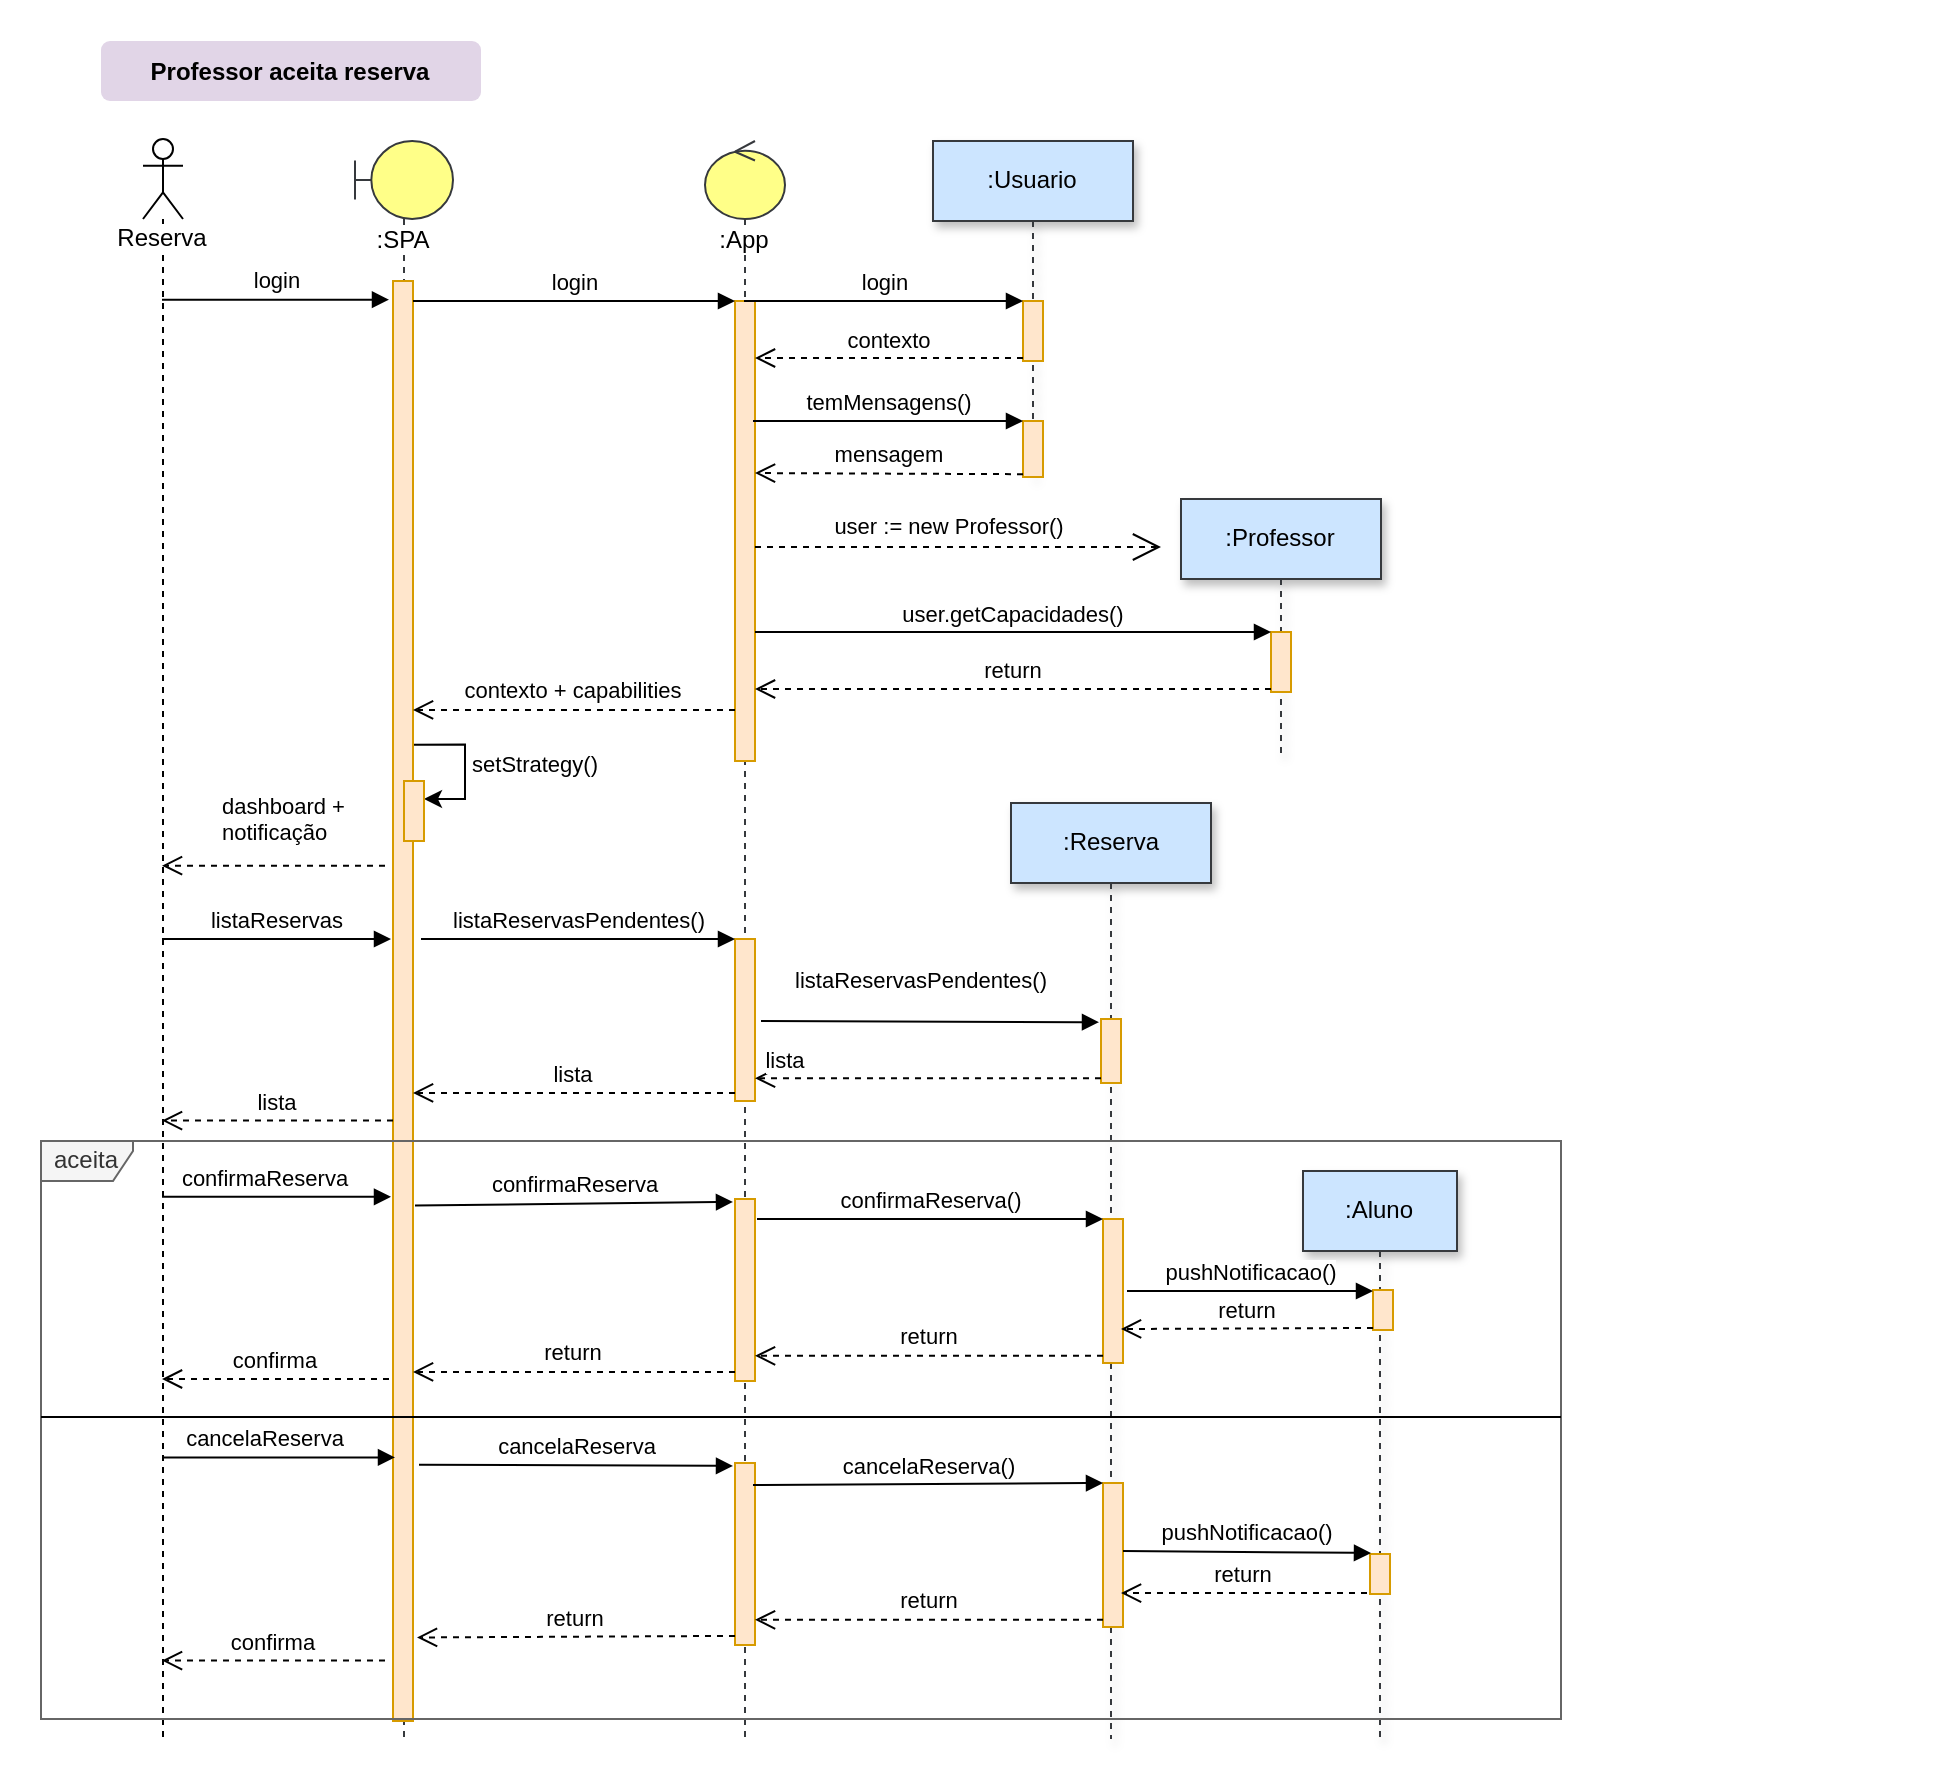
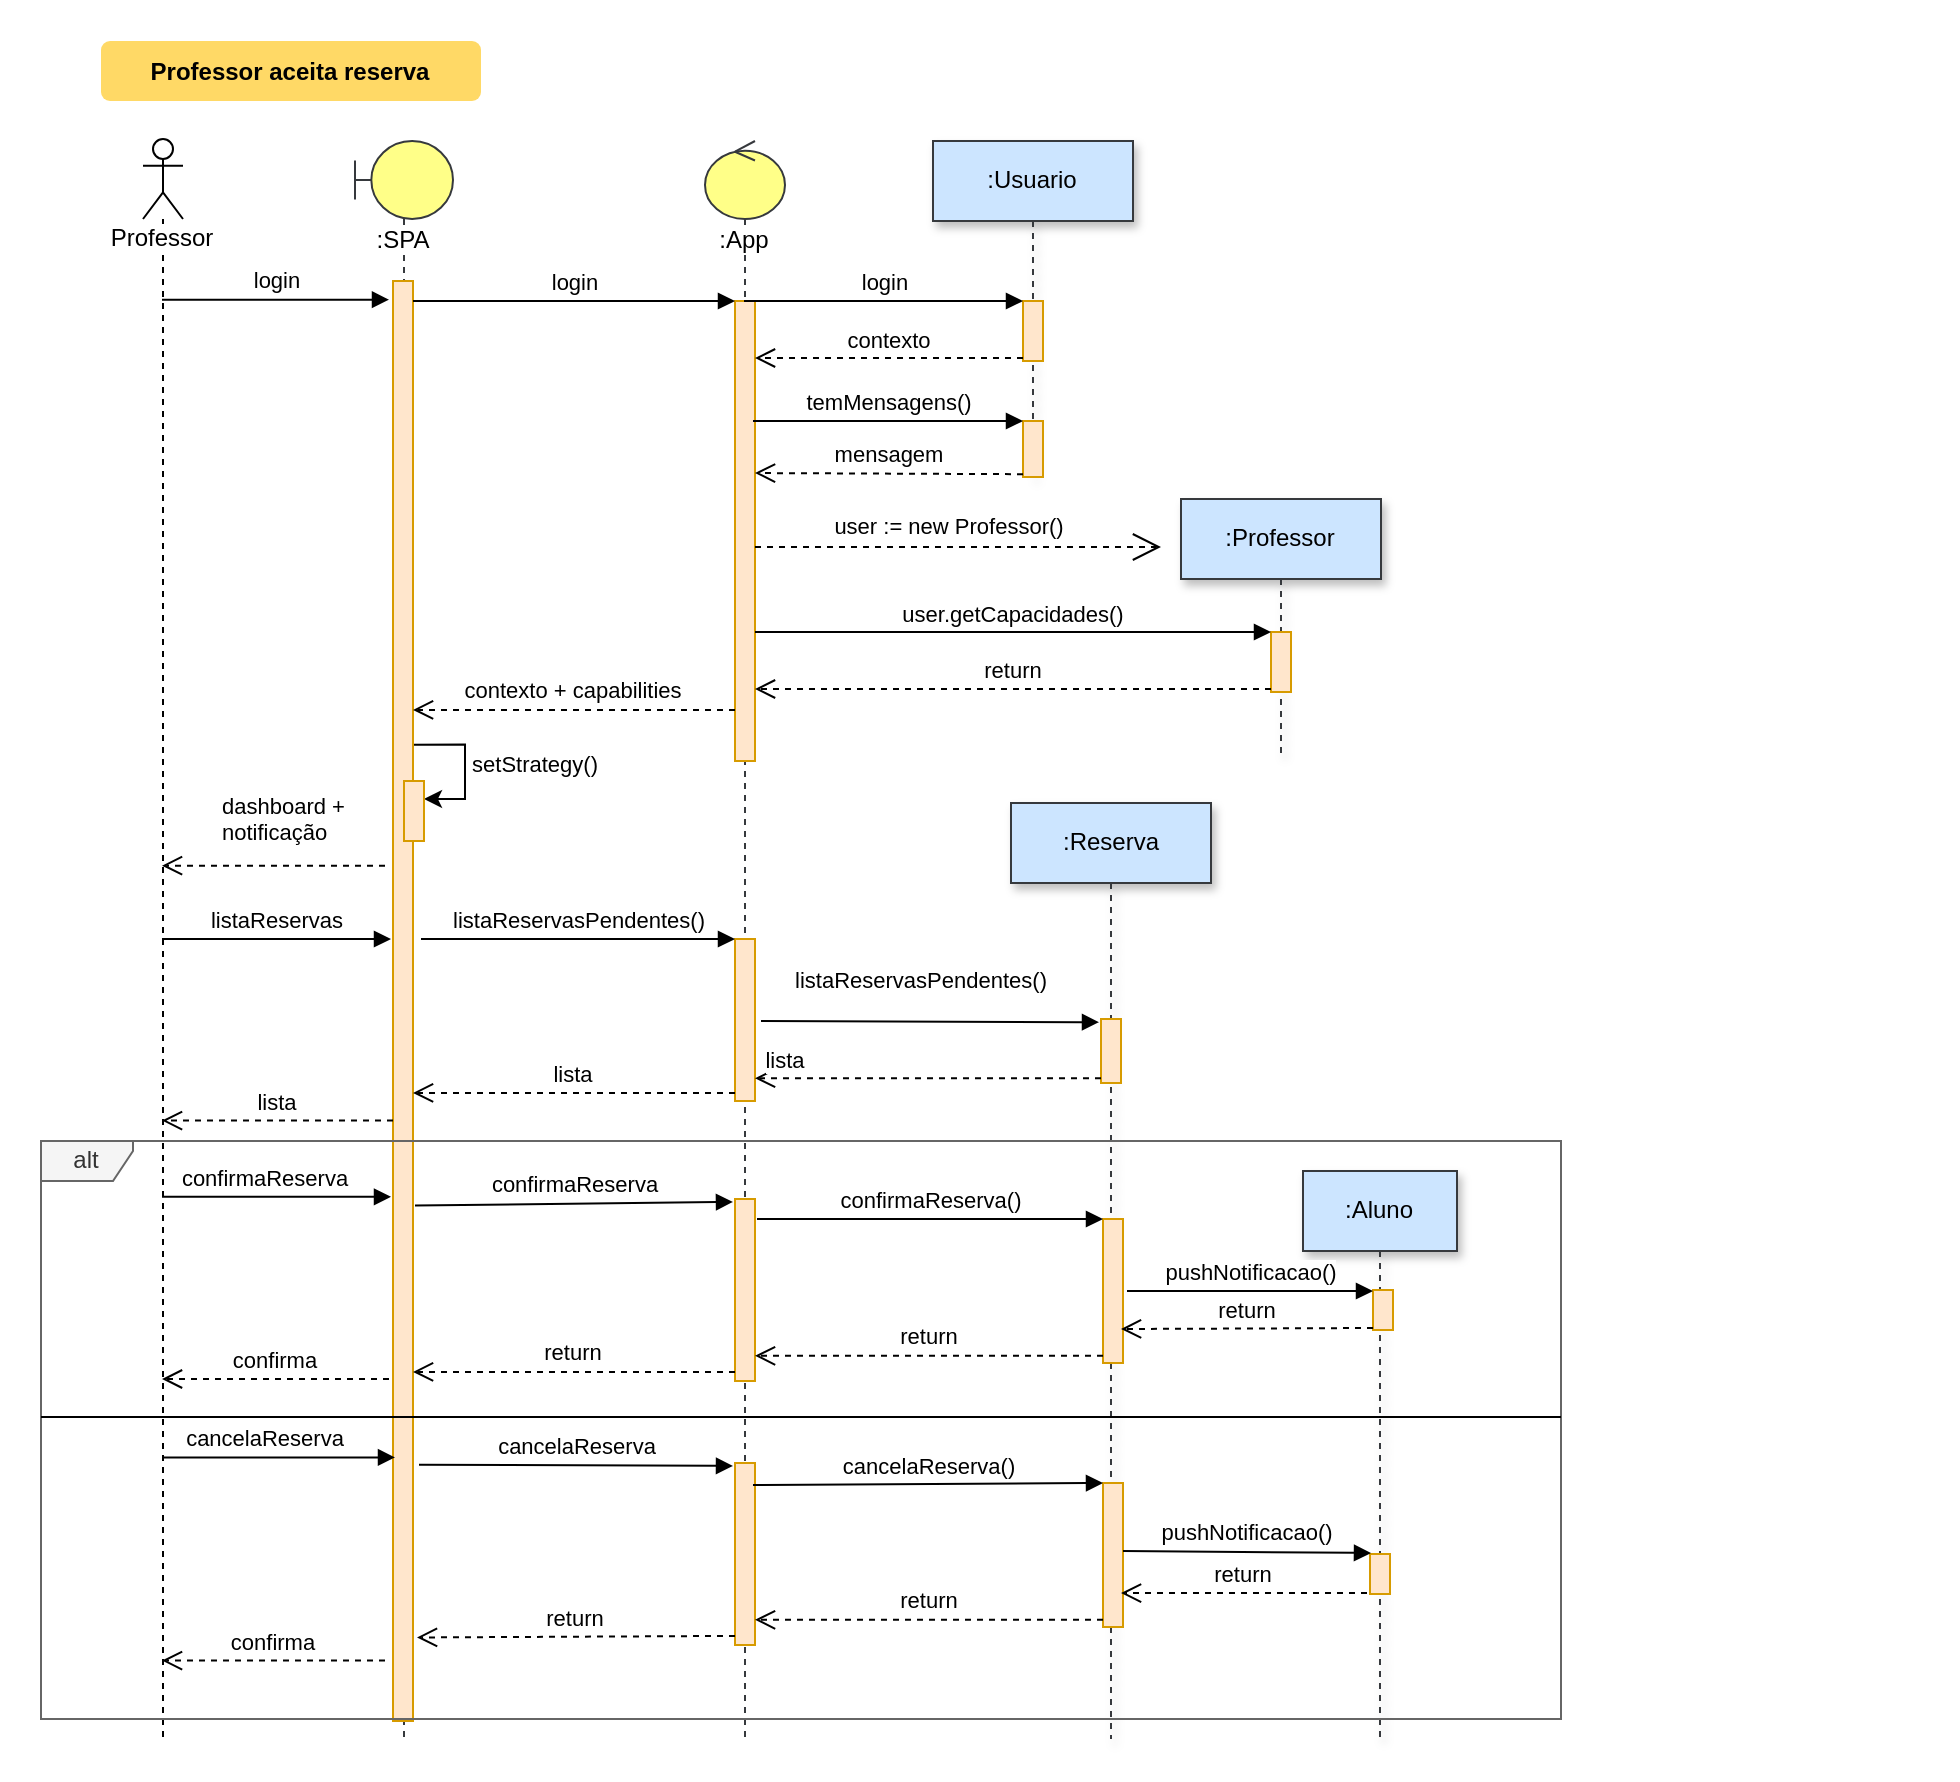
(291, 71) -> (291, 71)
(163, 268) -> (163, 283)
(87, 1161) -> (87, 1161)
